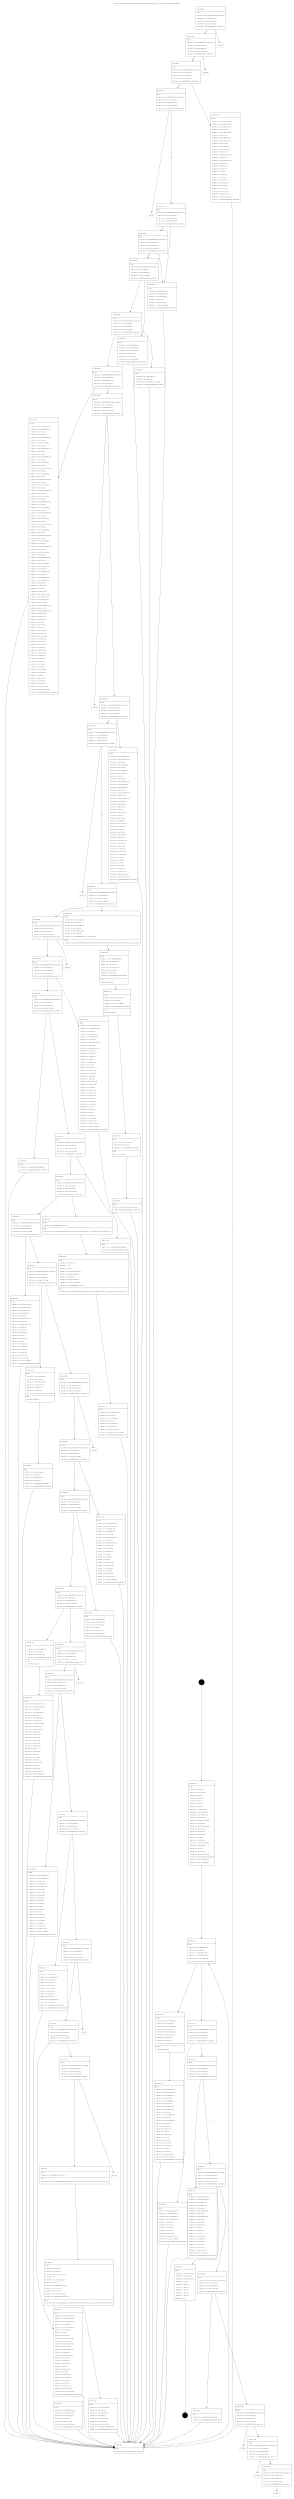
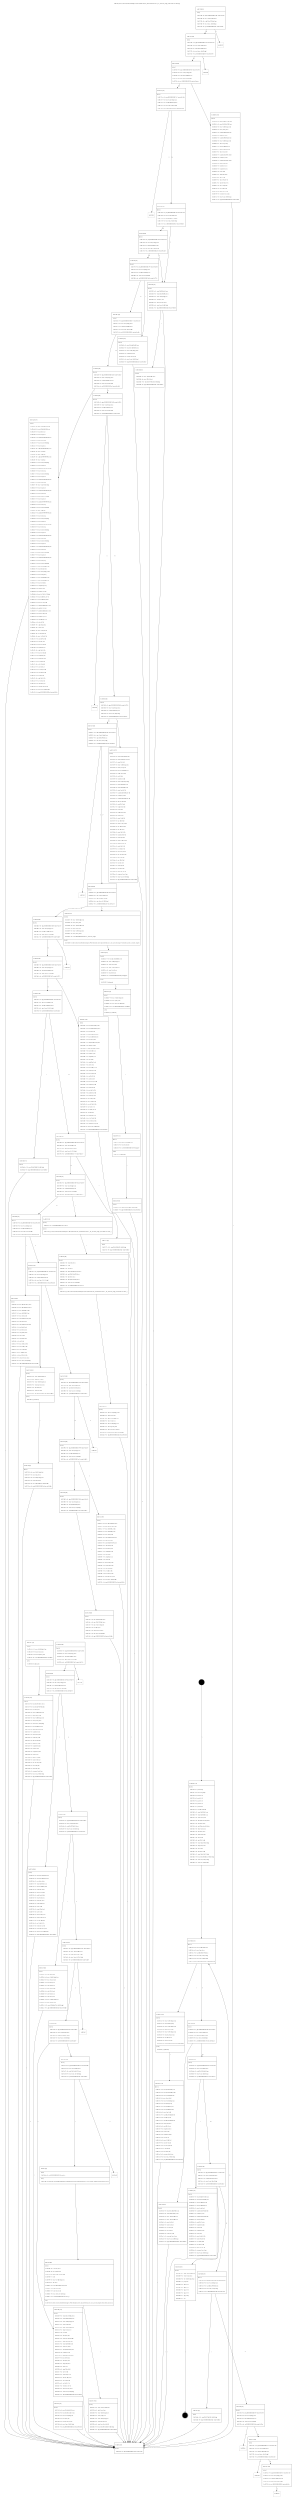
(151, 347) -> (158, 339)
(70, 1598) -> none
